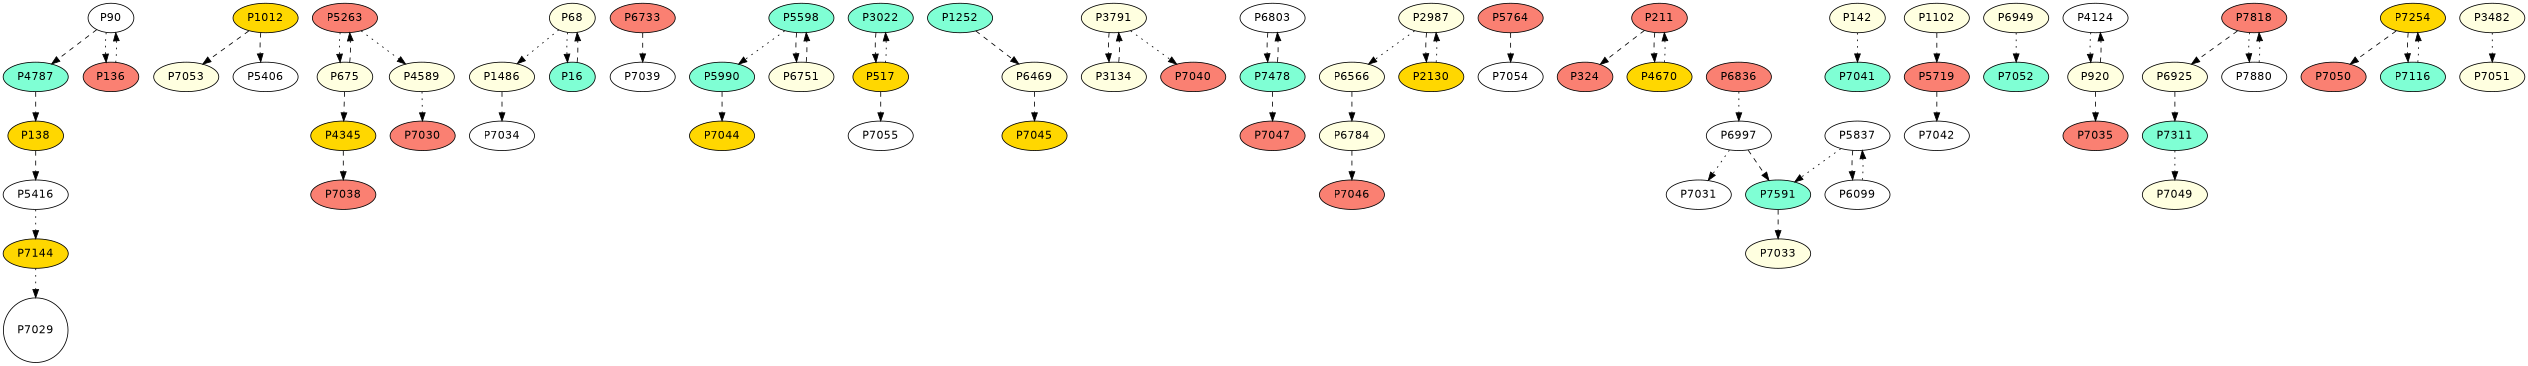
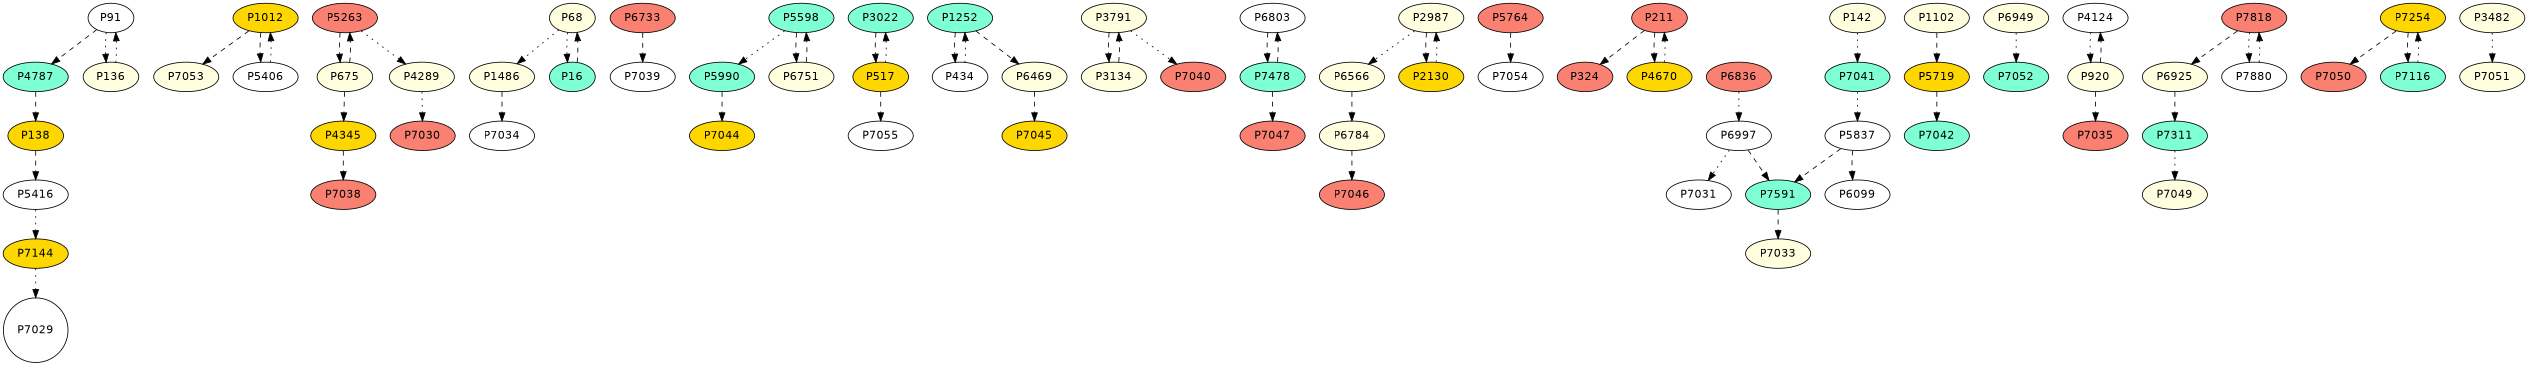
(111, 18) -> (111, 18)
(339, 43) -> (339, 43)
none -> (271, 51)
(111, 77) -> (111, 77)
(422, 77) -> (422, 77)
none -> (960, 77)
(1937, 77) -> (1937, 77)
(1937, 136) -> (1937, 136)
(1821, 163) -> (1821, 163)
(1863, 169) -> (1857, 102)
